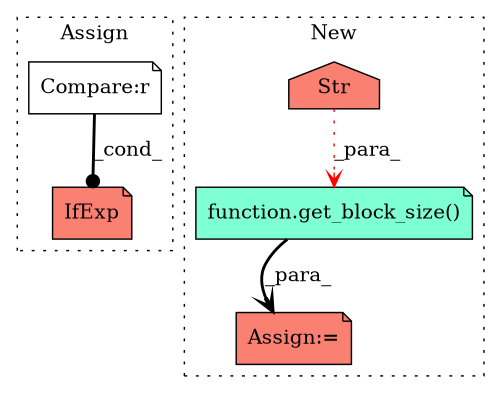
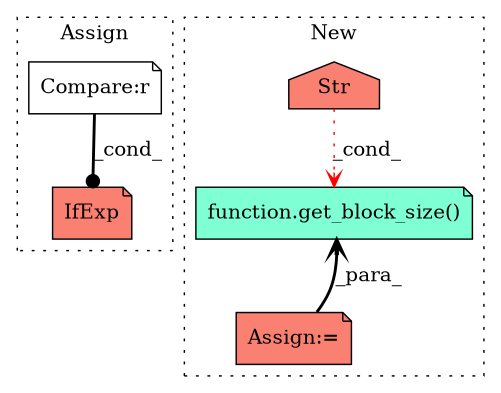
(367, 151) -> (367, 151)
(265, 265) -> (332, 285)
